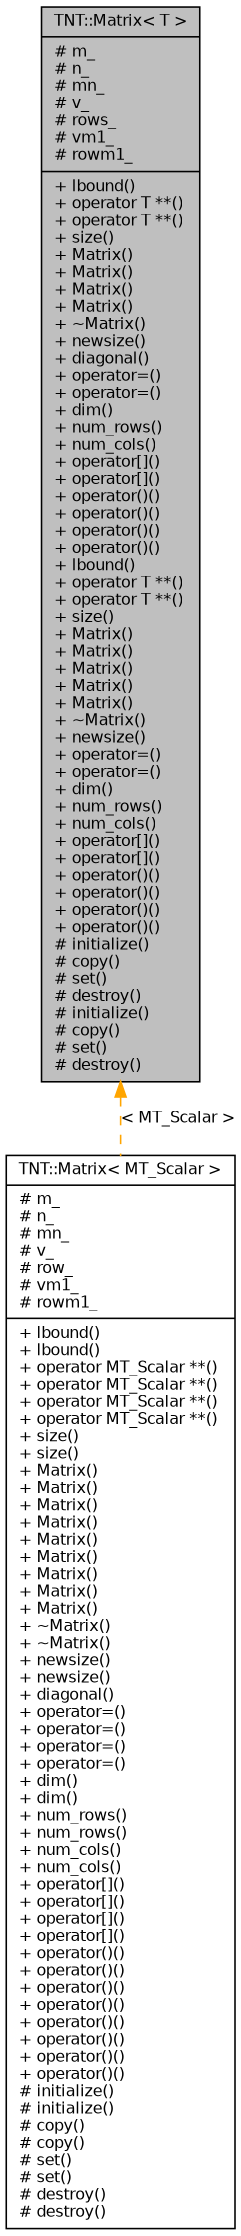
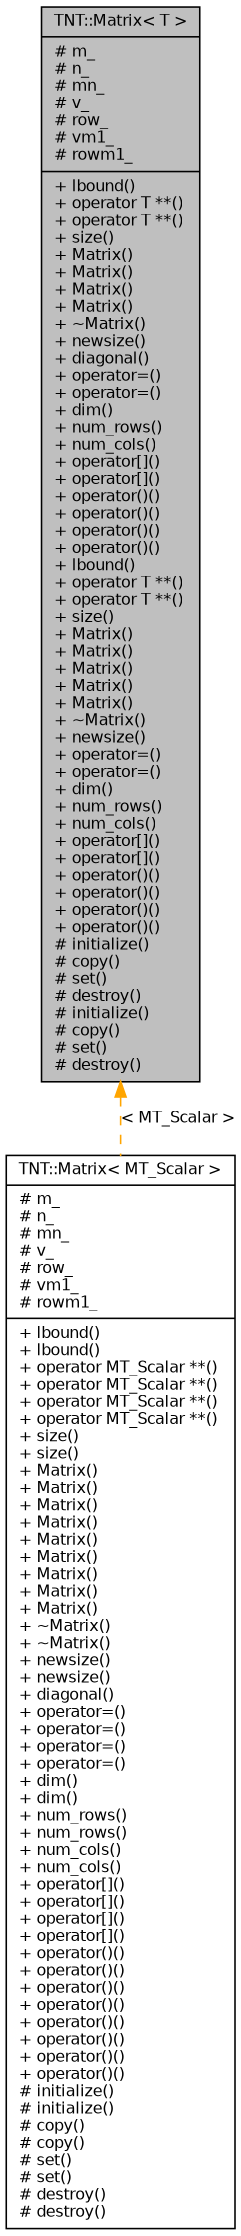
(85, 121) -> (81, 121)
